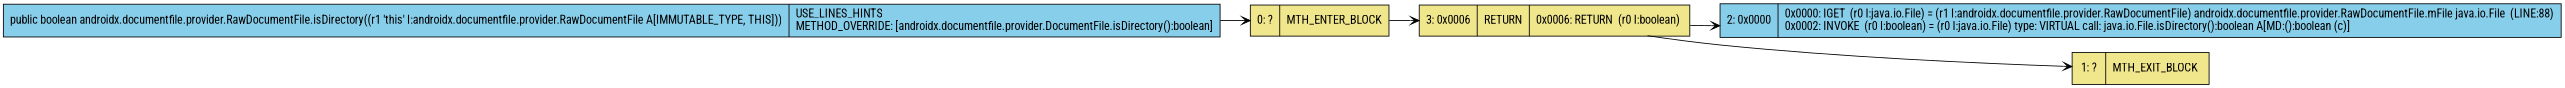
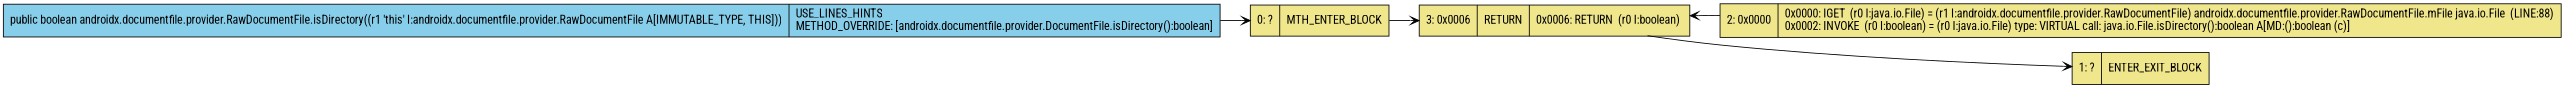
(2141, 21) -> (2141, 21)
(1701, 26) -> (1709, 16)
(2155, 68) -> (2155, 68)
